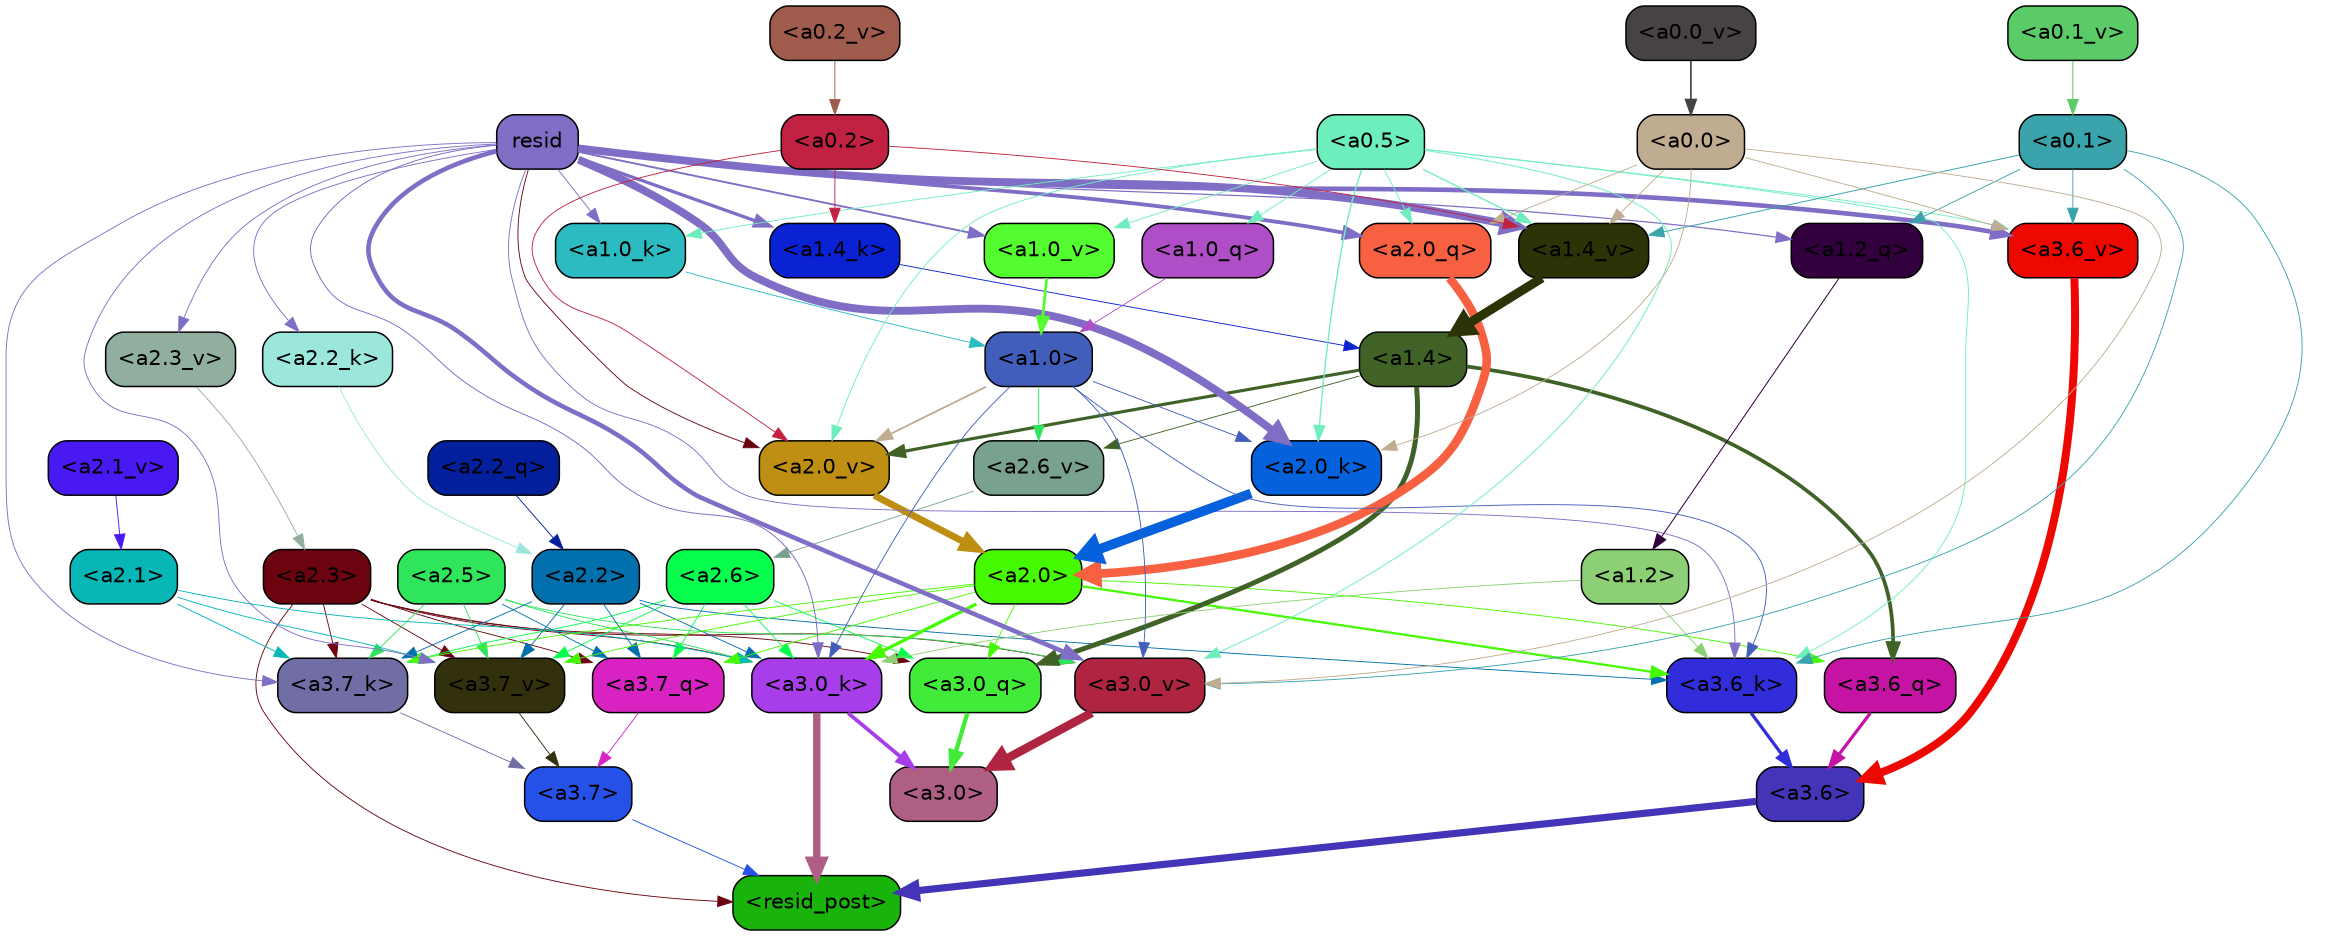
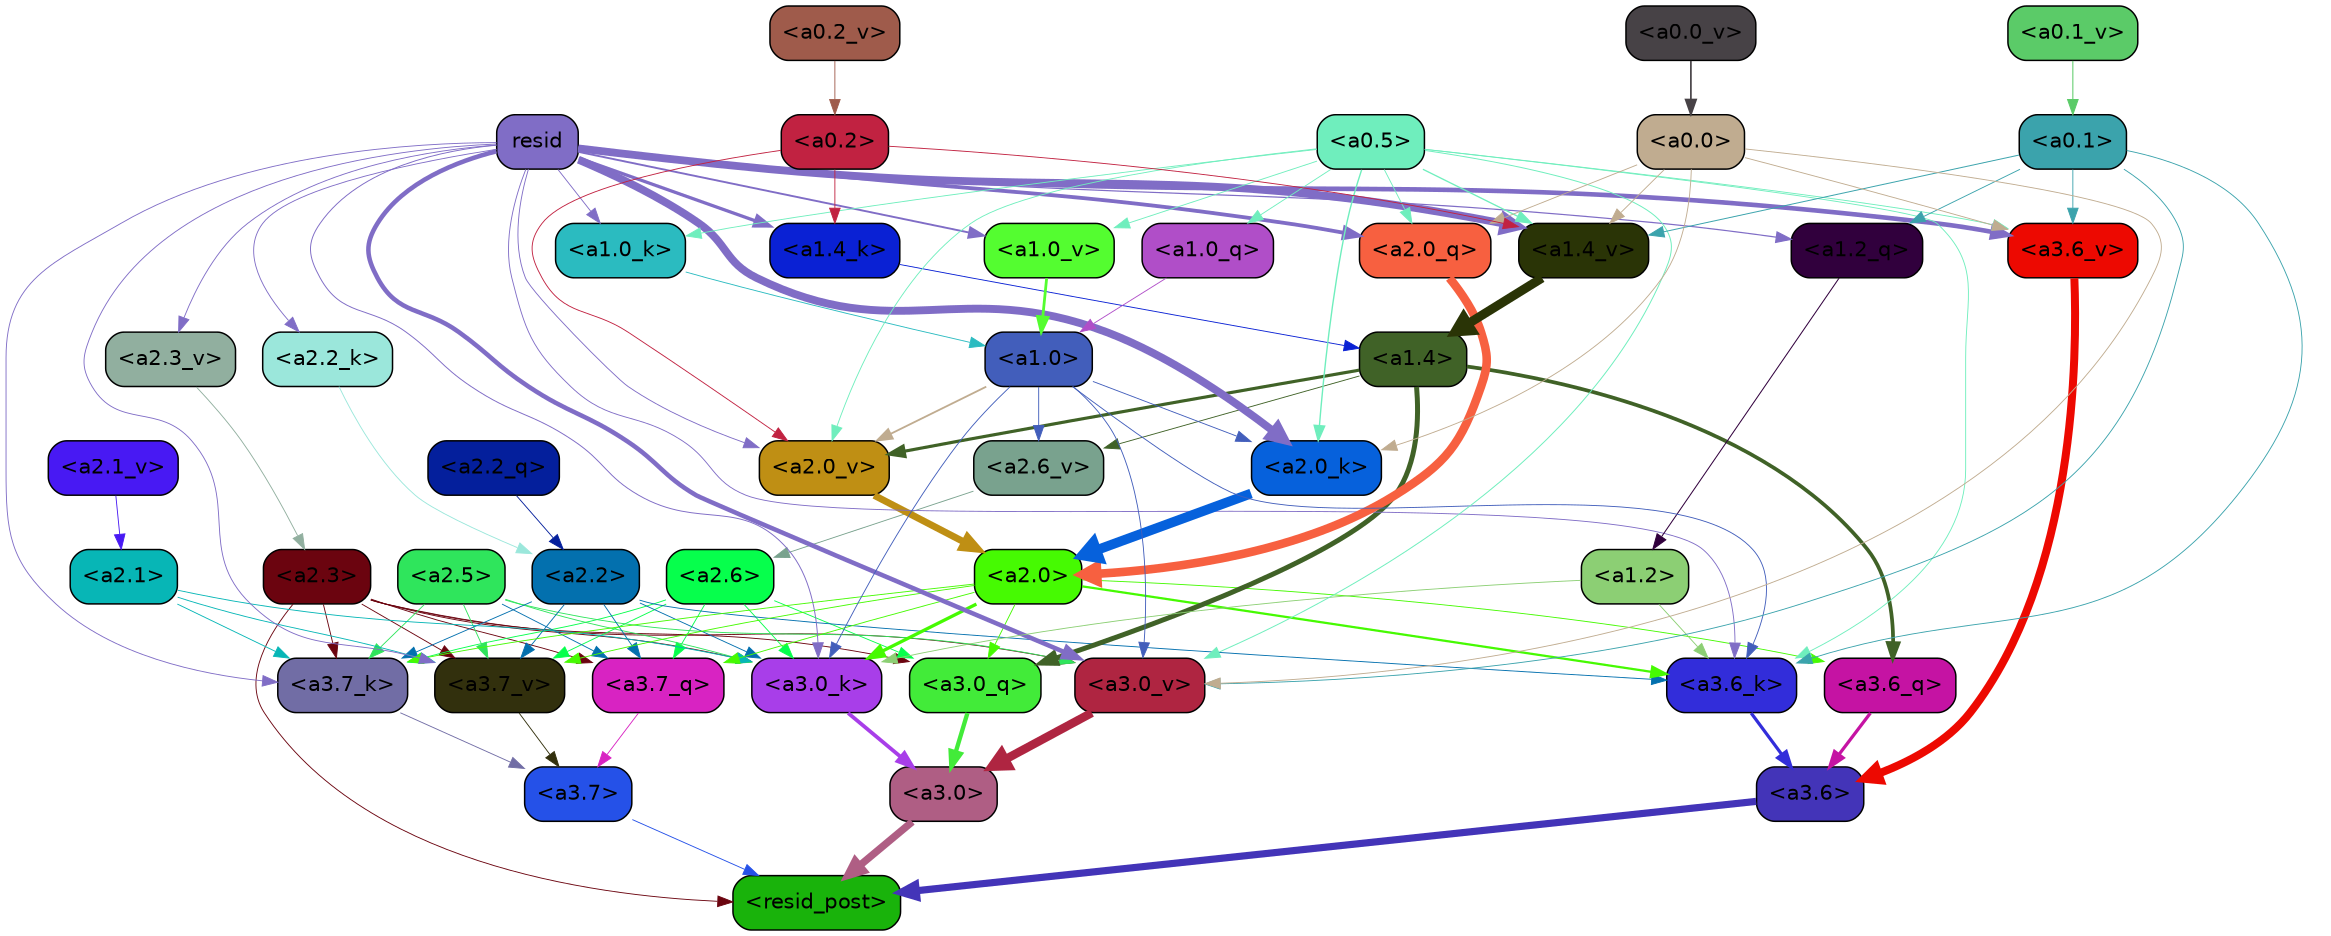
(581, 341) -> (581, 341)
(1039, 406) -> (1039, 406)
(817, 786) -> (886, 844)
